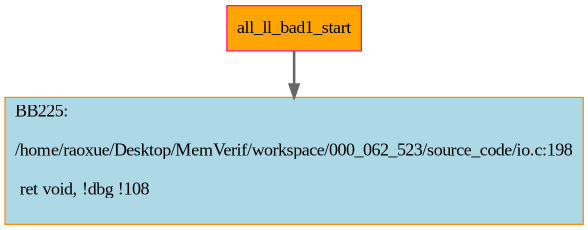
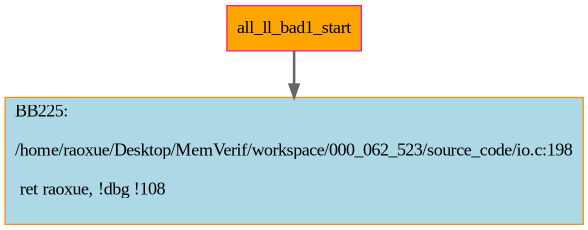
(82, 189) -> (90, 189)
